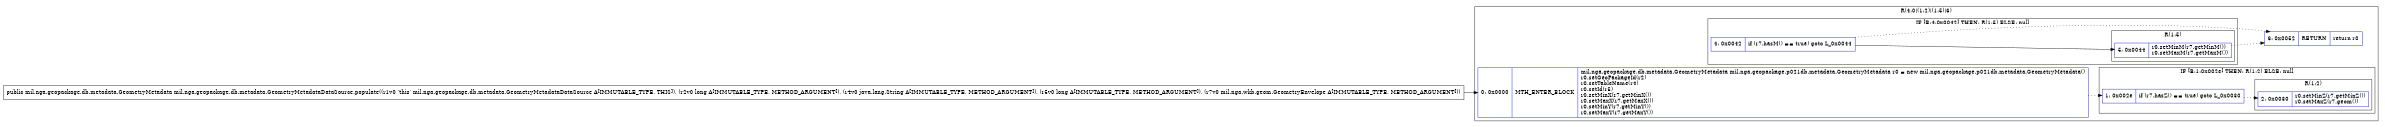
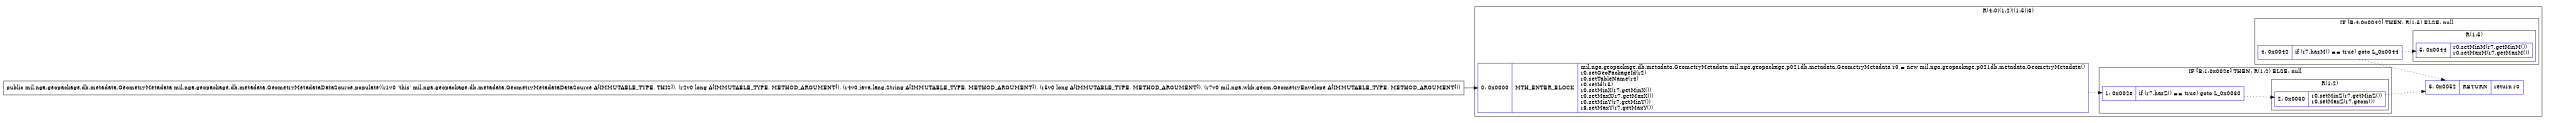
(2246, 44) -> (2404, 93)
(1983, 47) -> (2407, 51)
(1617, 113) -> (1617, 108)
